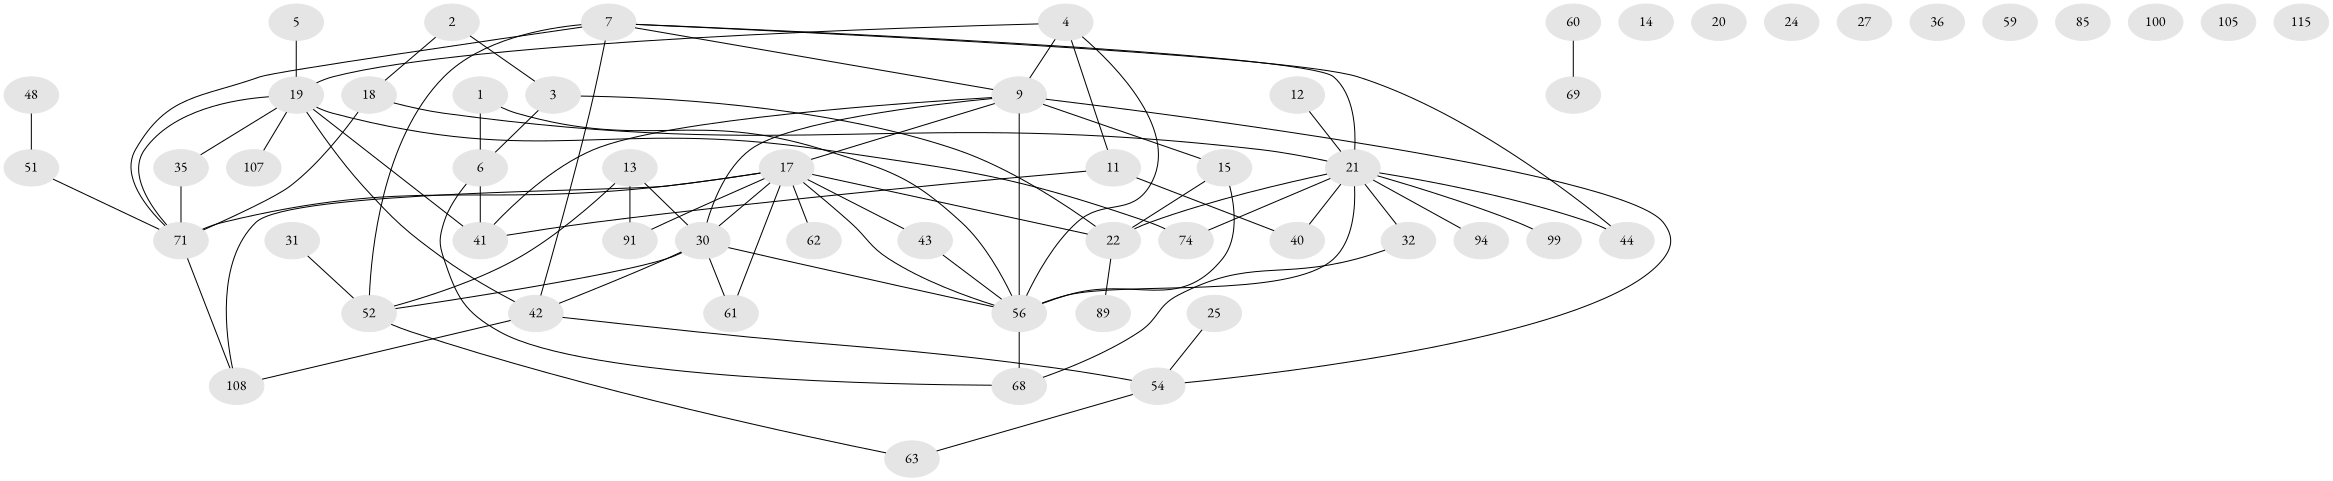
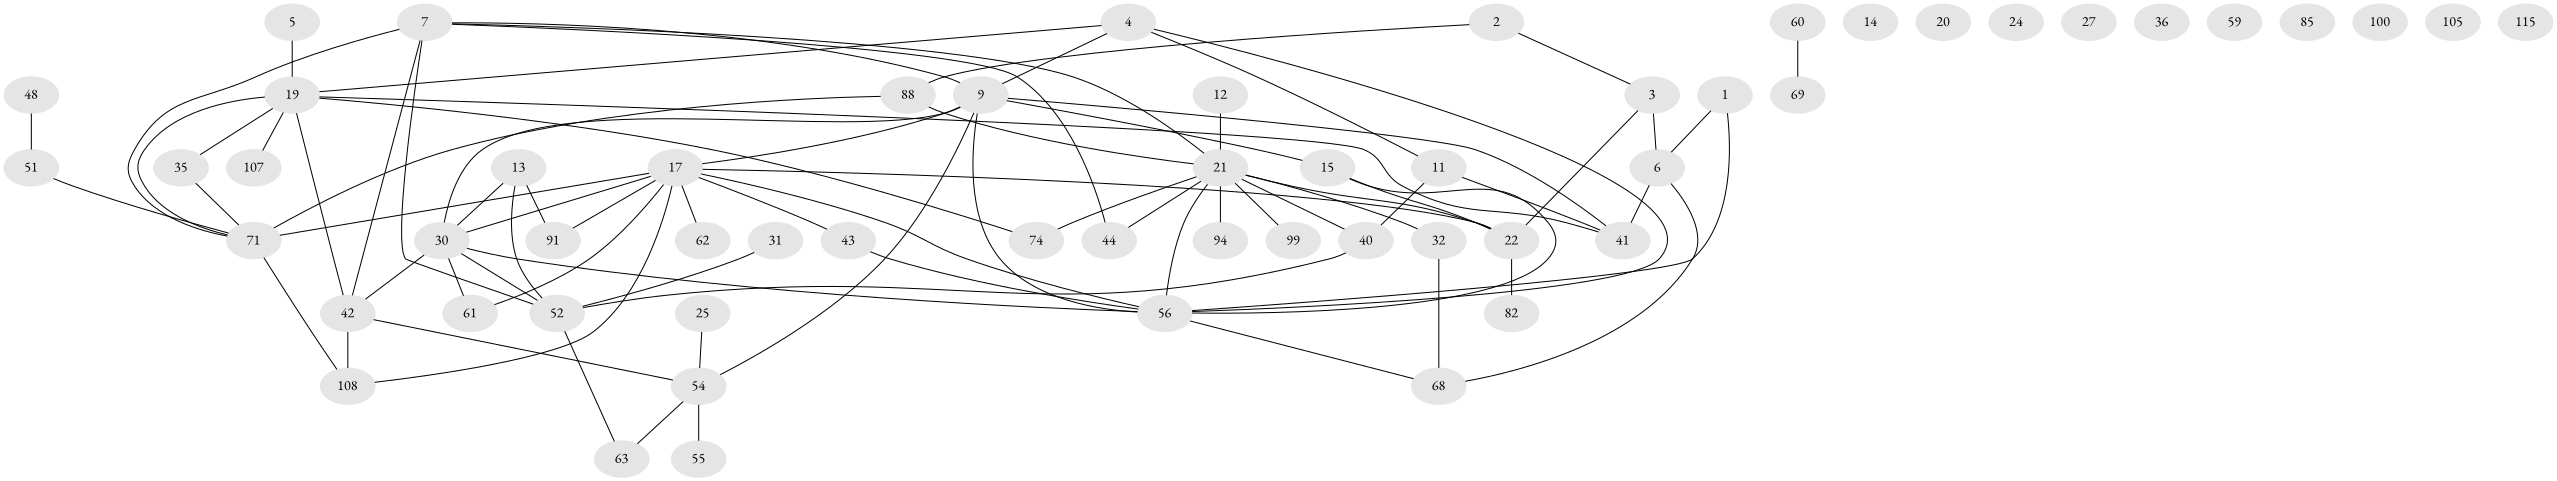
(369, 95) -> (908, 95)
none -> (966, 291)
(1103, 313) -> (1512, 313)
none -> (699, 459)
